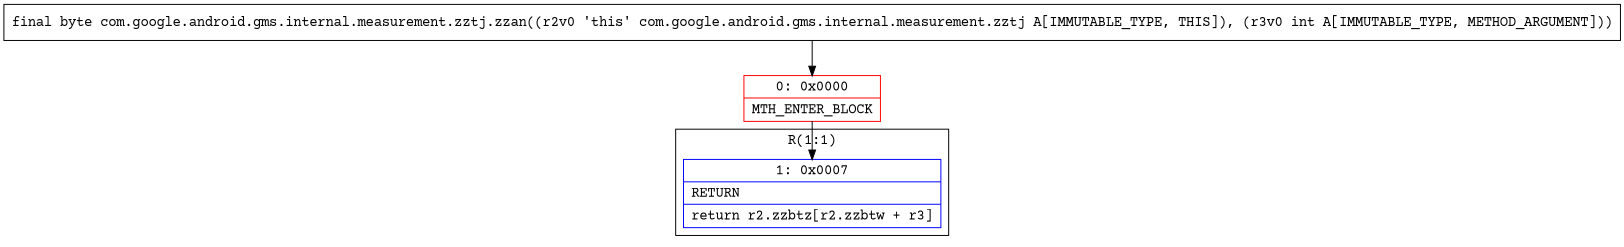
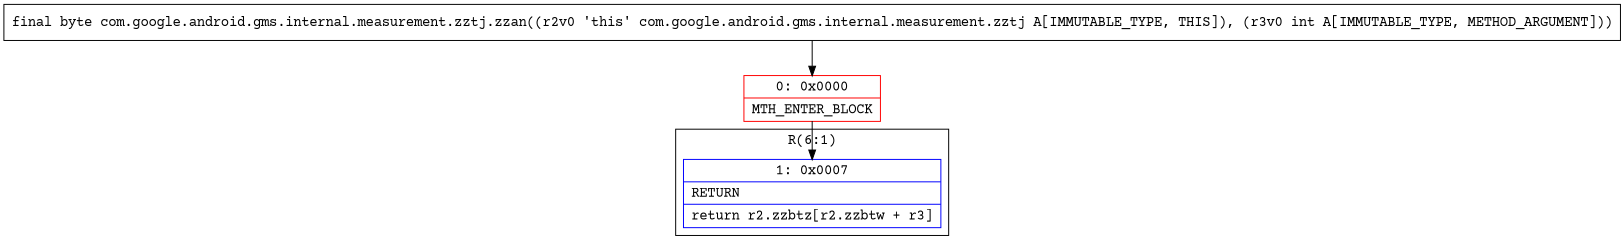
(812, 140) -> (812, 140)
